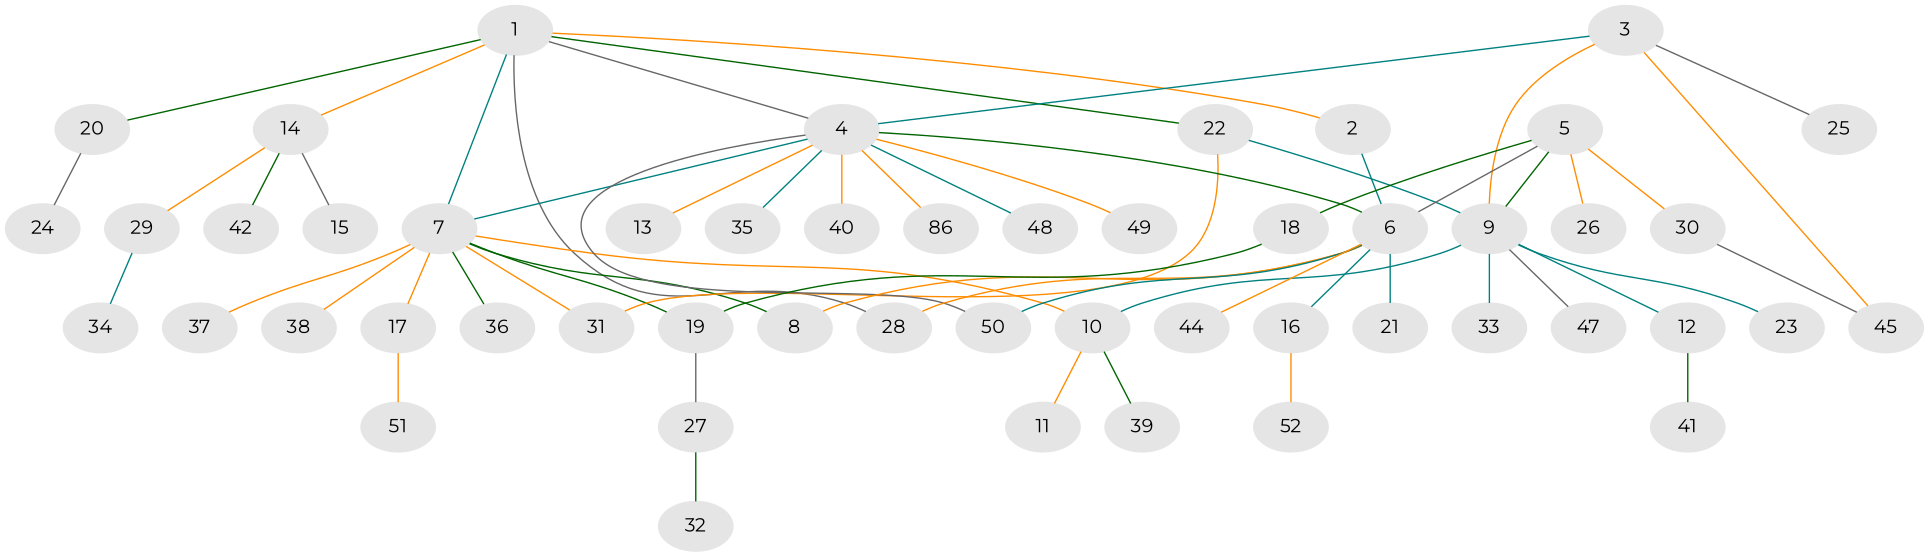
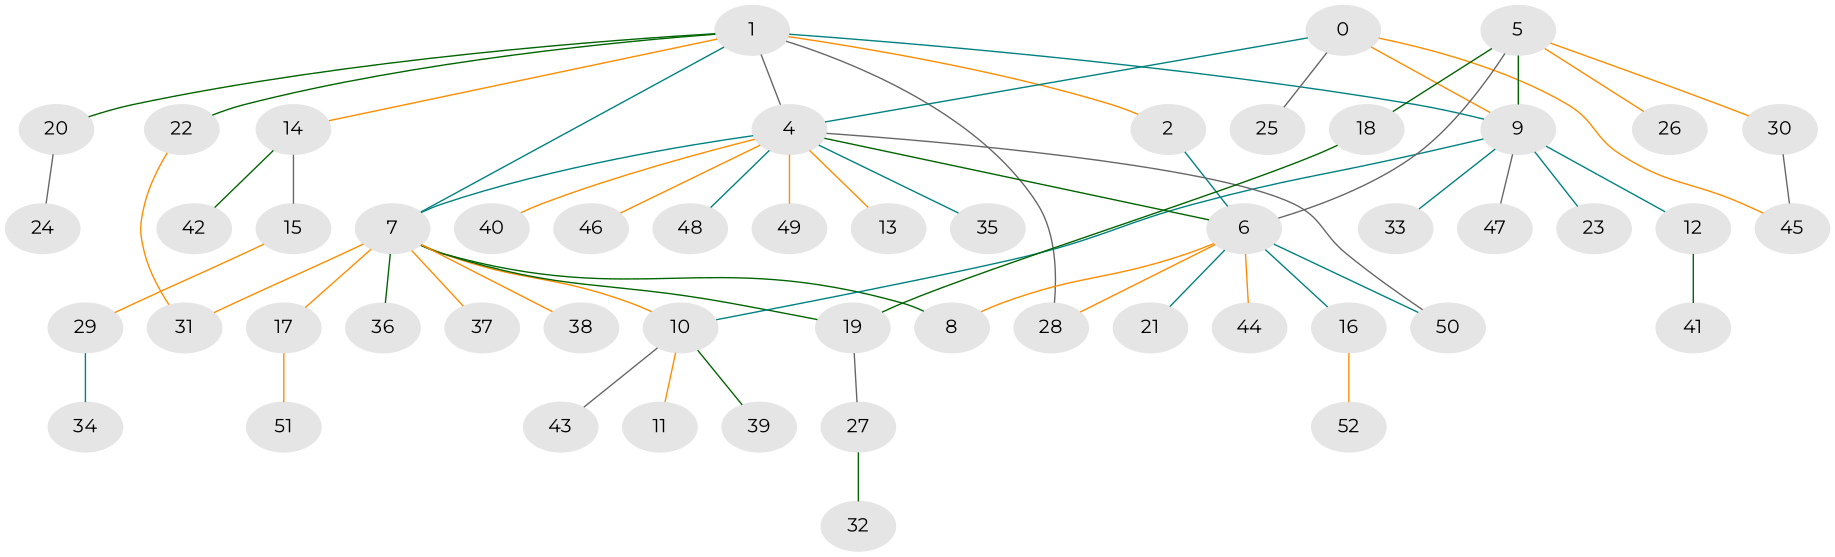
(1626, 30) -> (1343, 30)
(1356, 174) -> (1103, 63)
(216, 179) -> (189, 278)
(941, 229) -> (591, 229)
none -> (561, 427)
